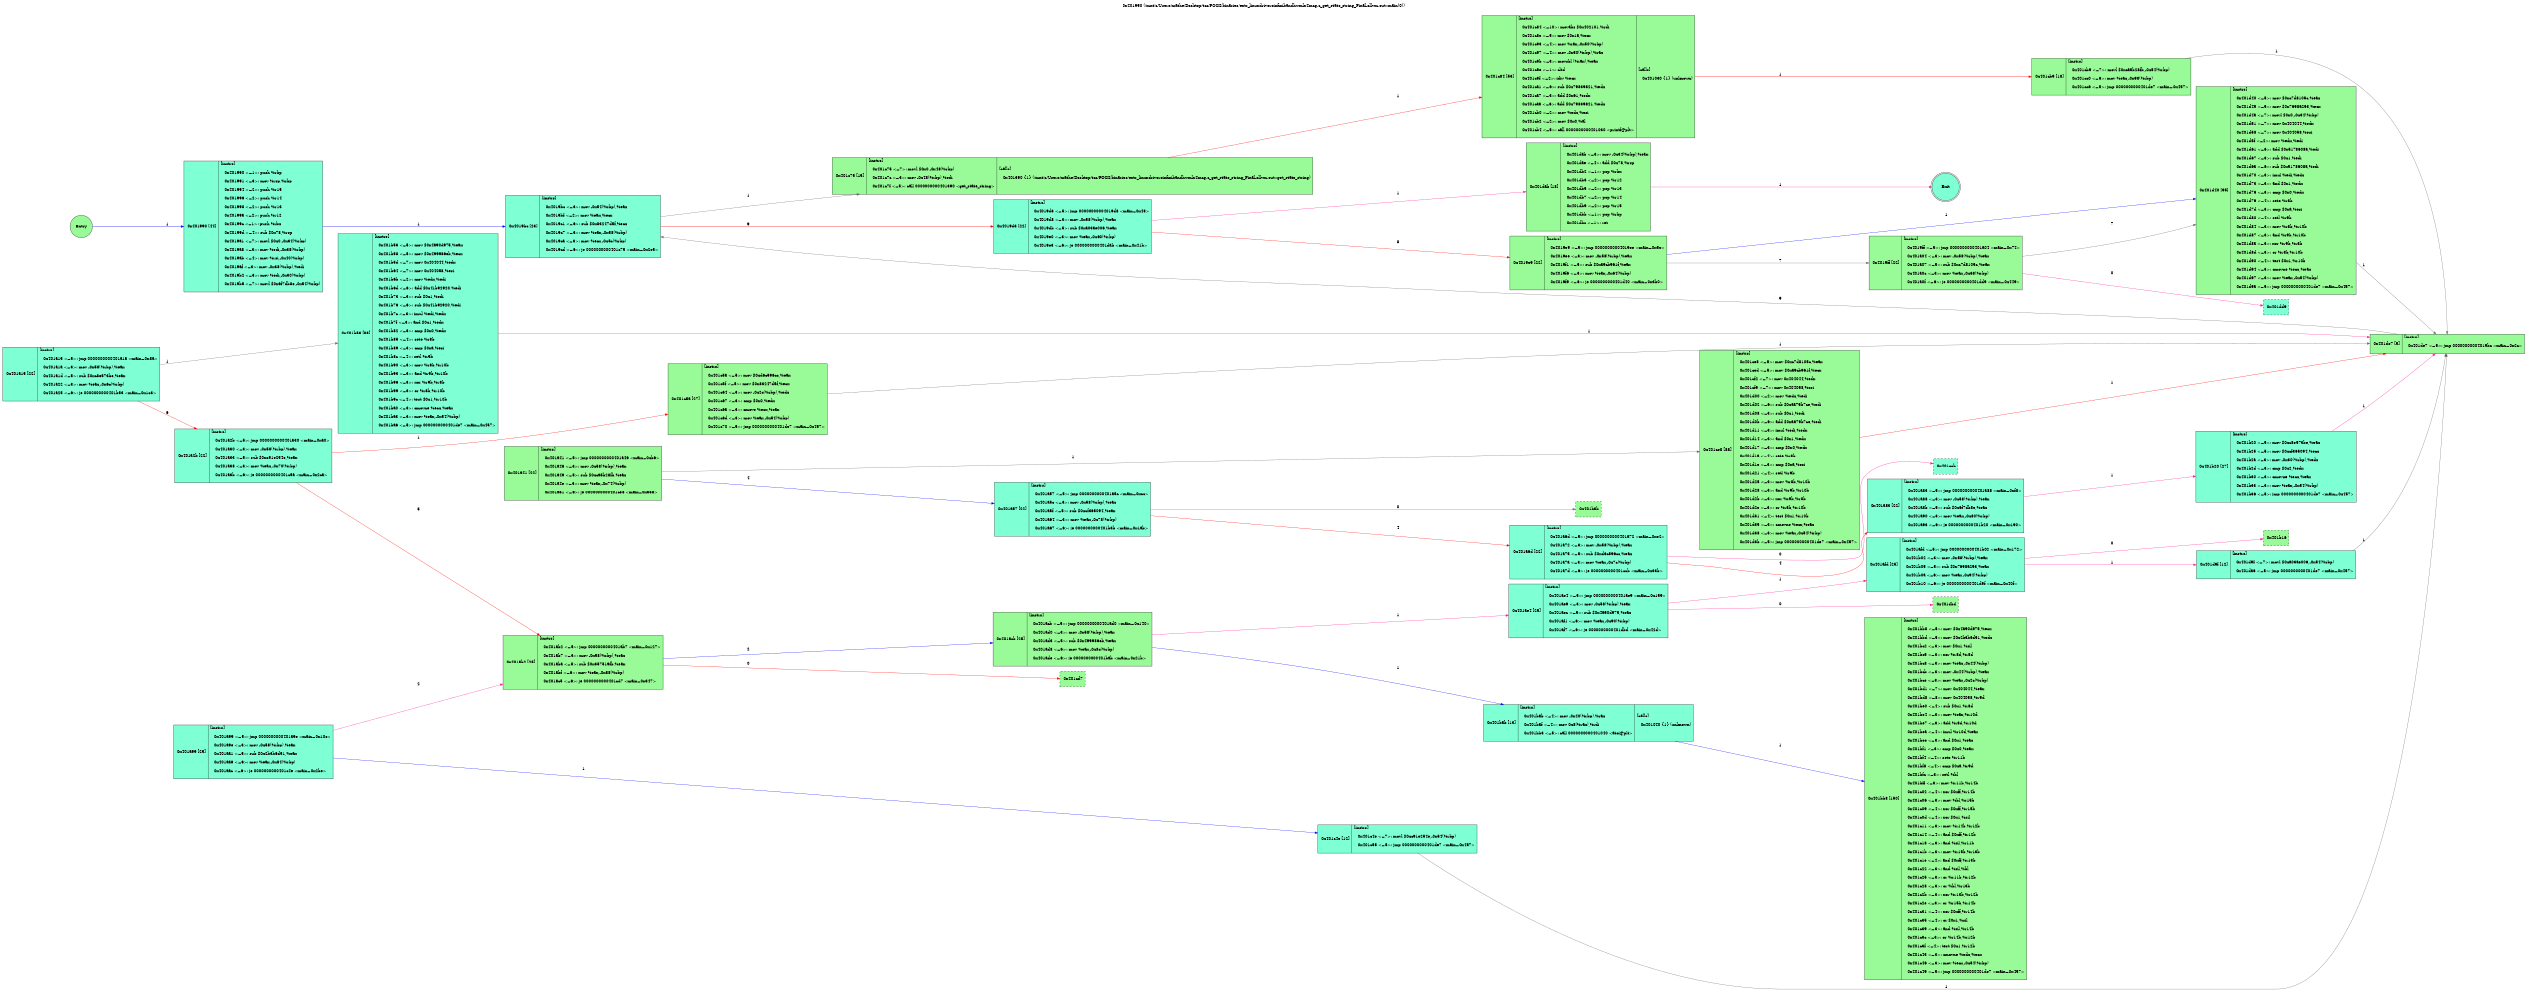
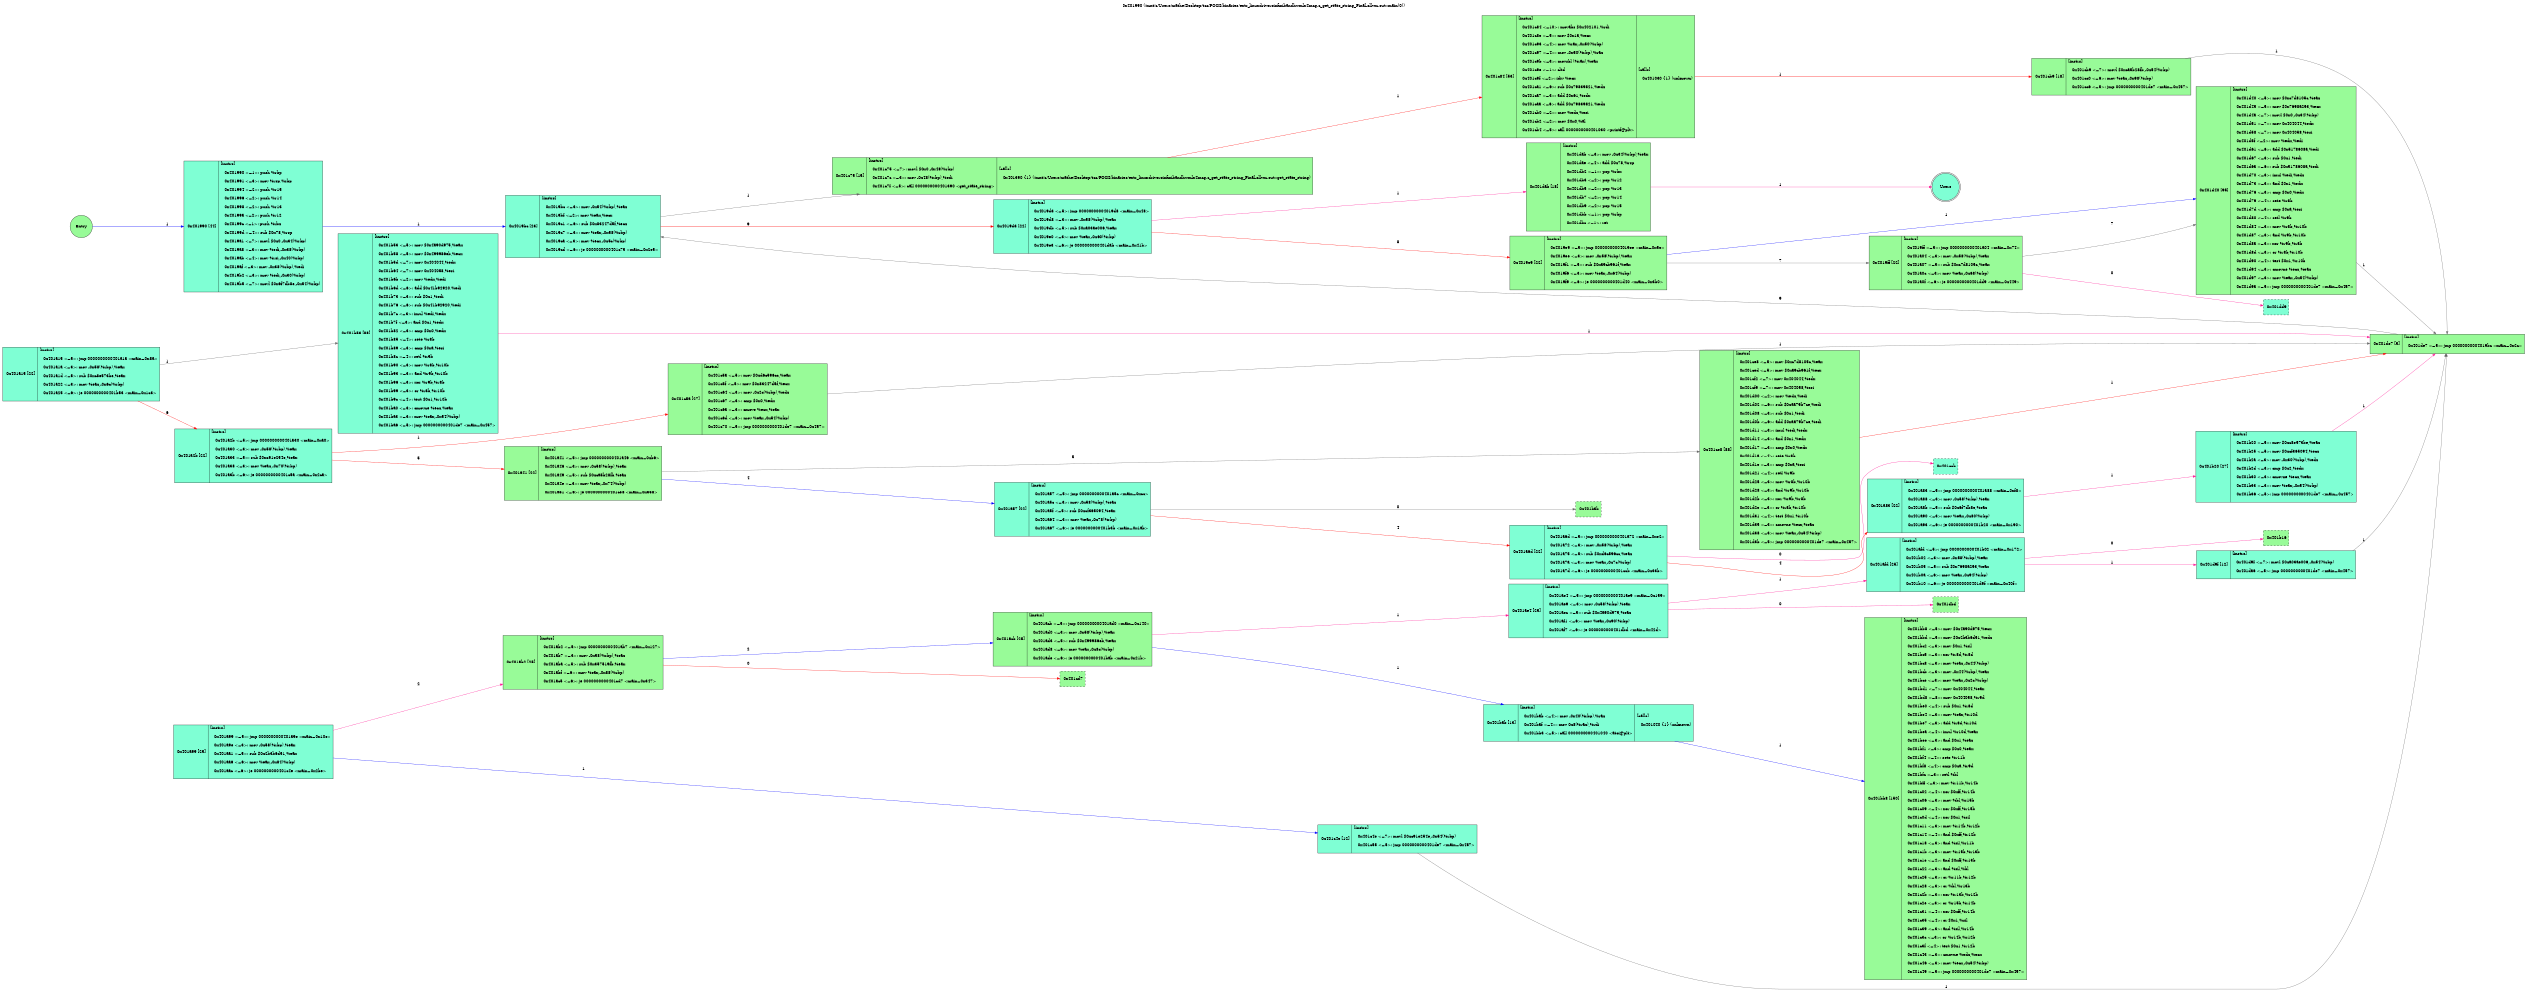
(1946, 187) -> (1946, 187)
(1073, 457) -> (1073, 457)
(417, 558) -> (417, 465)
